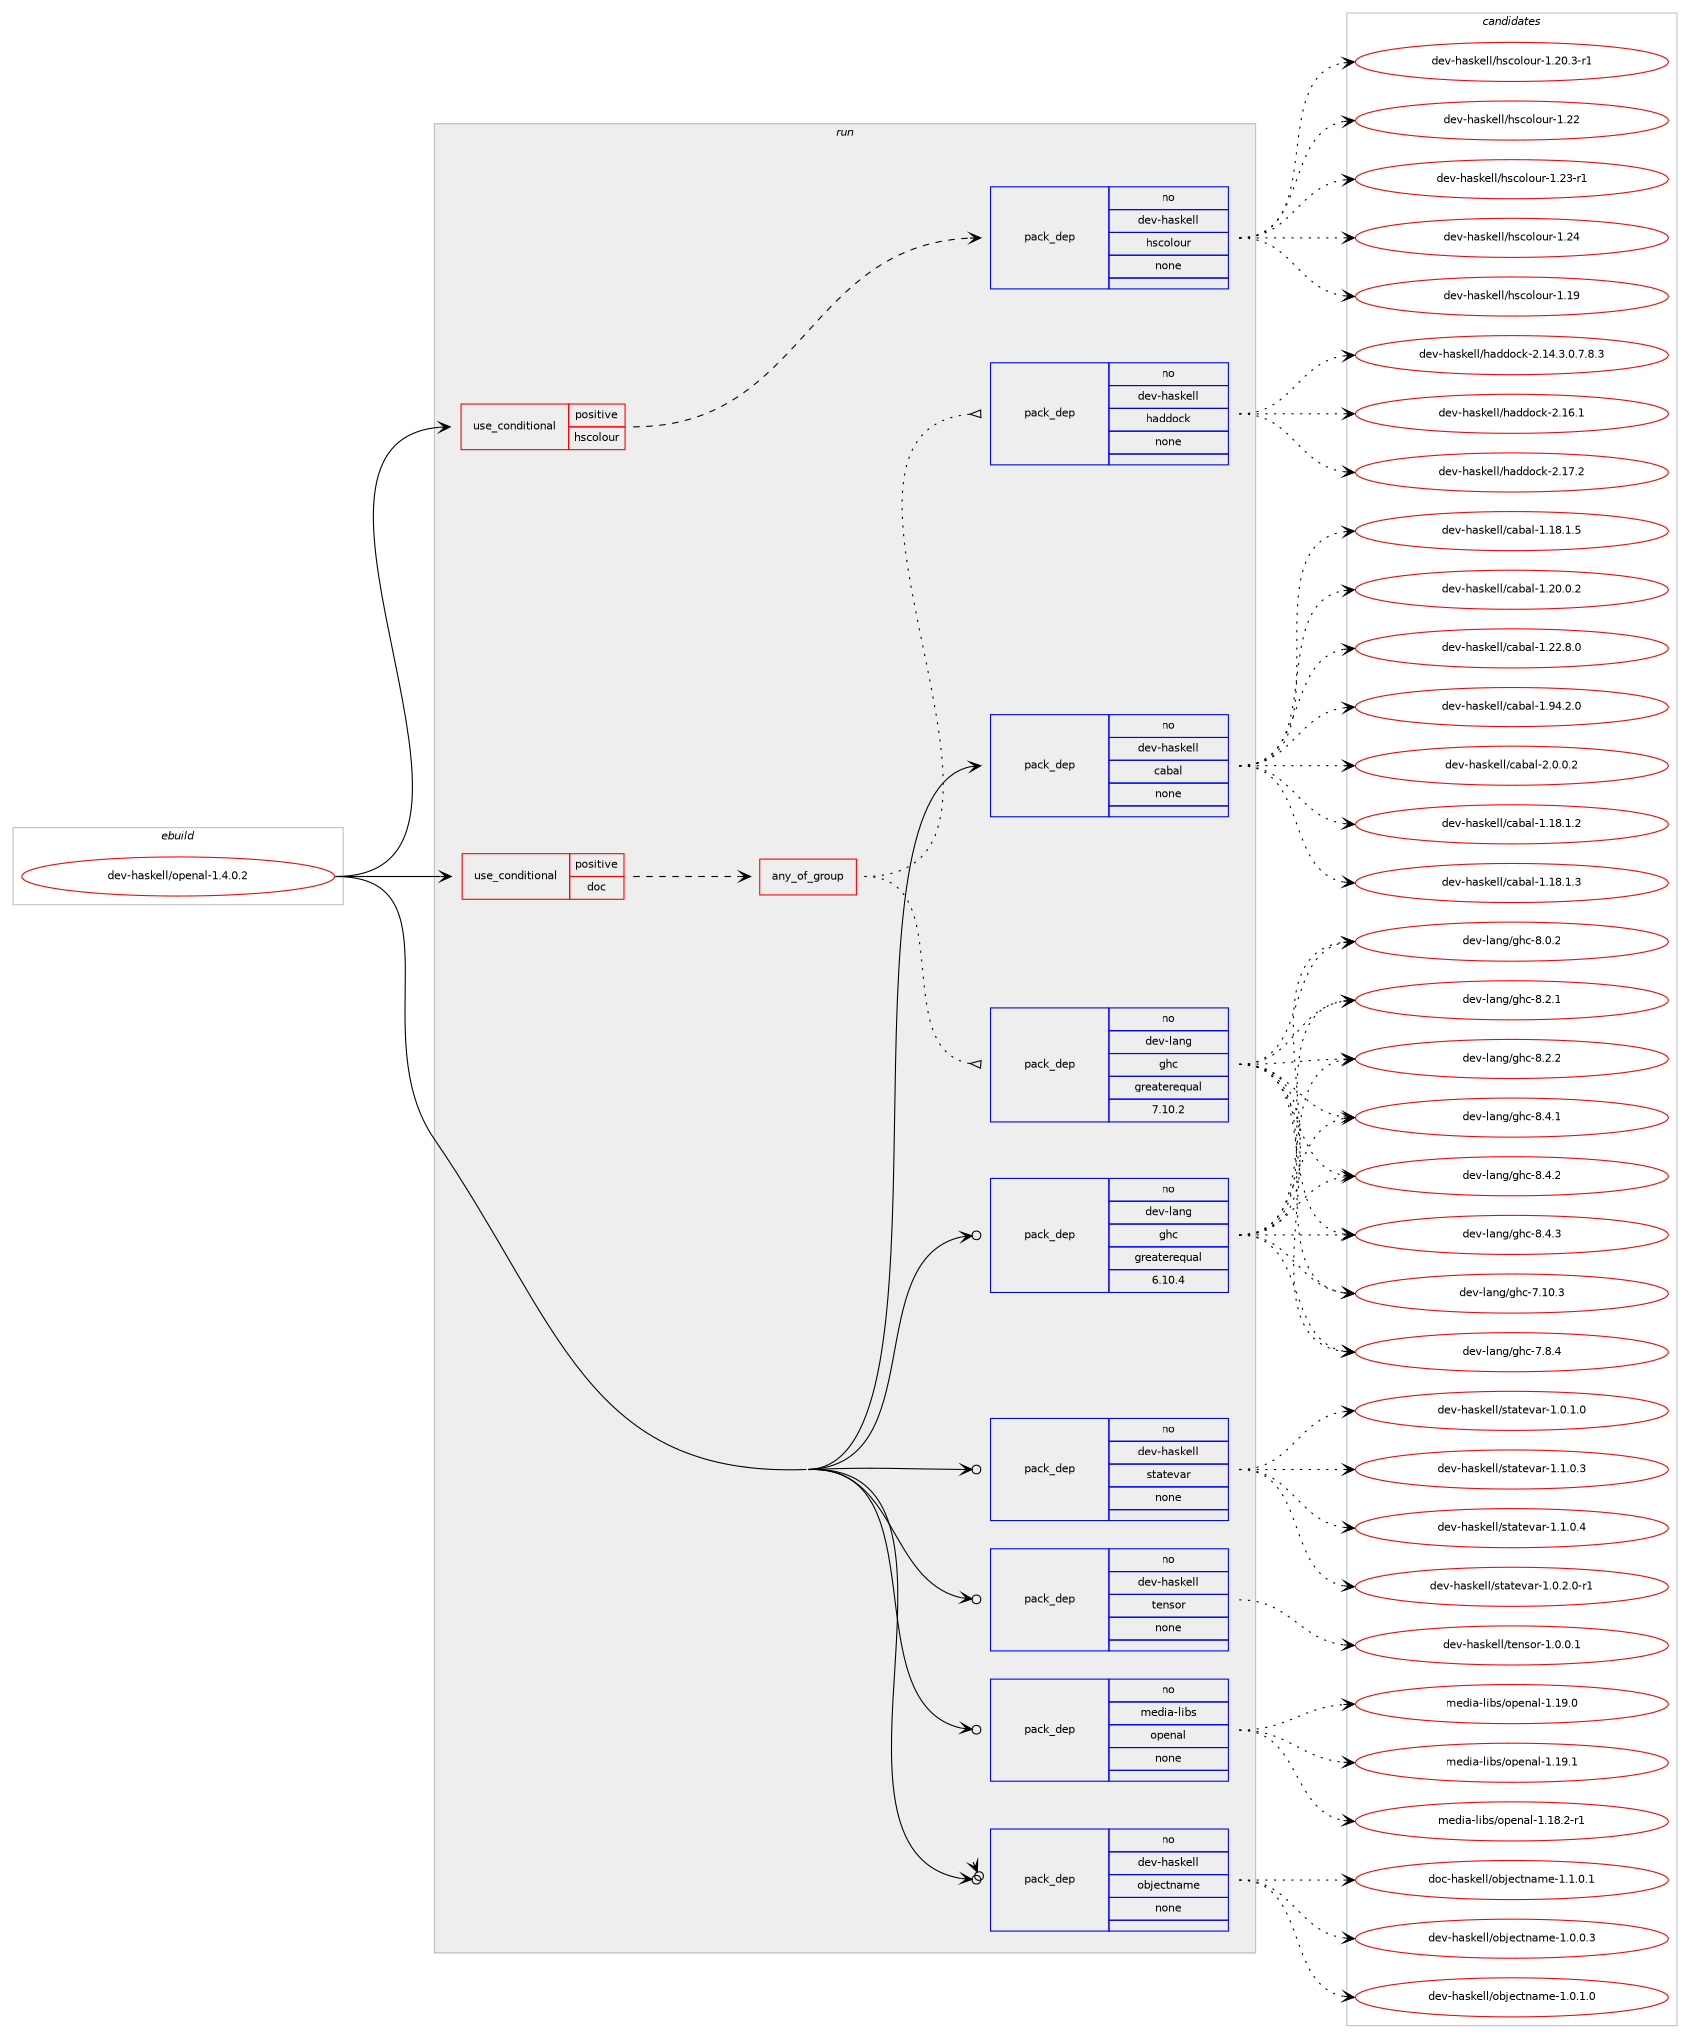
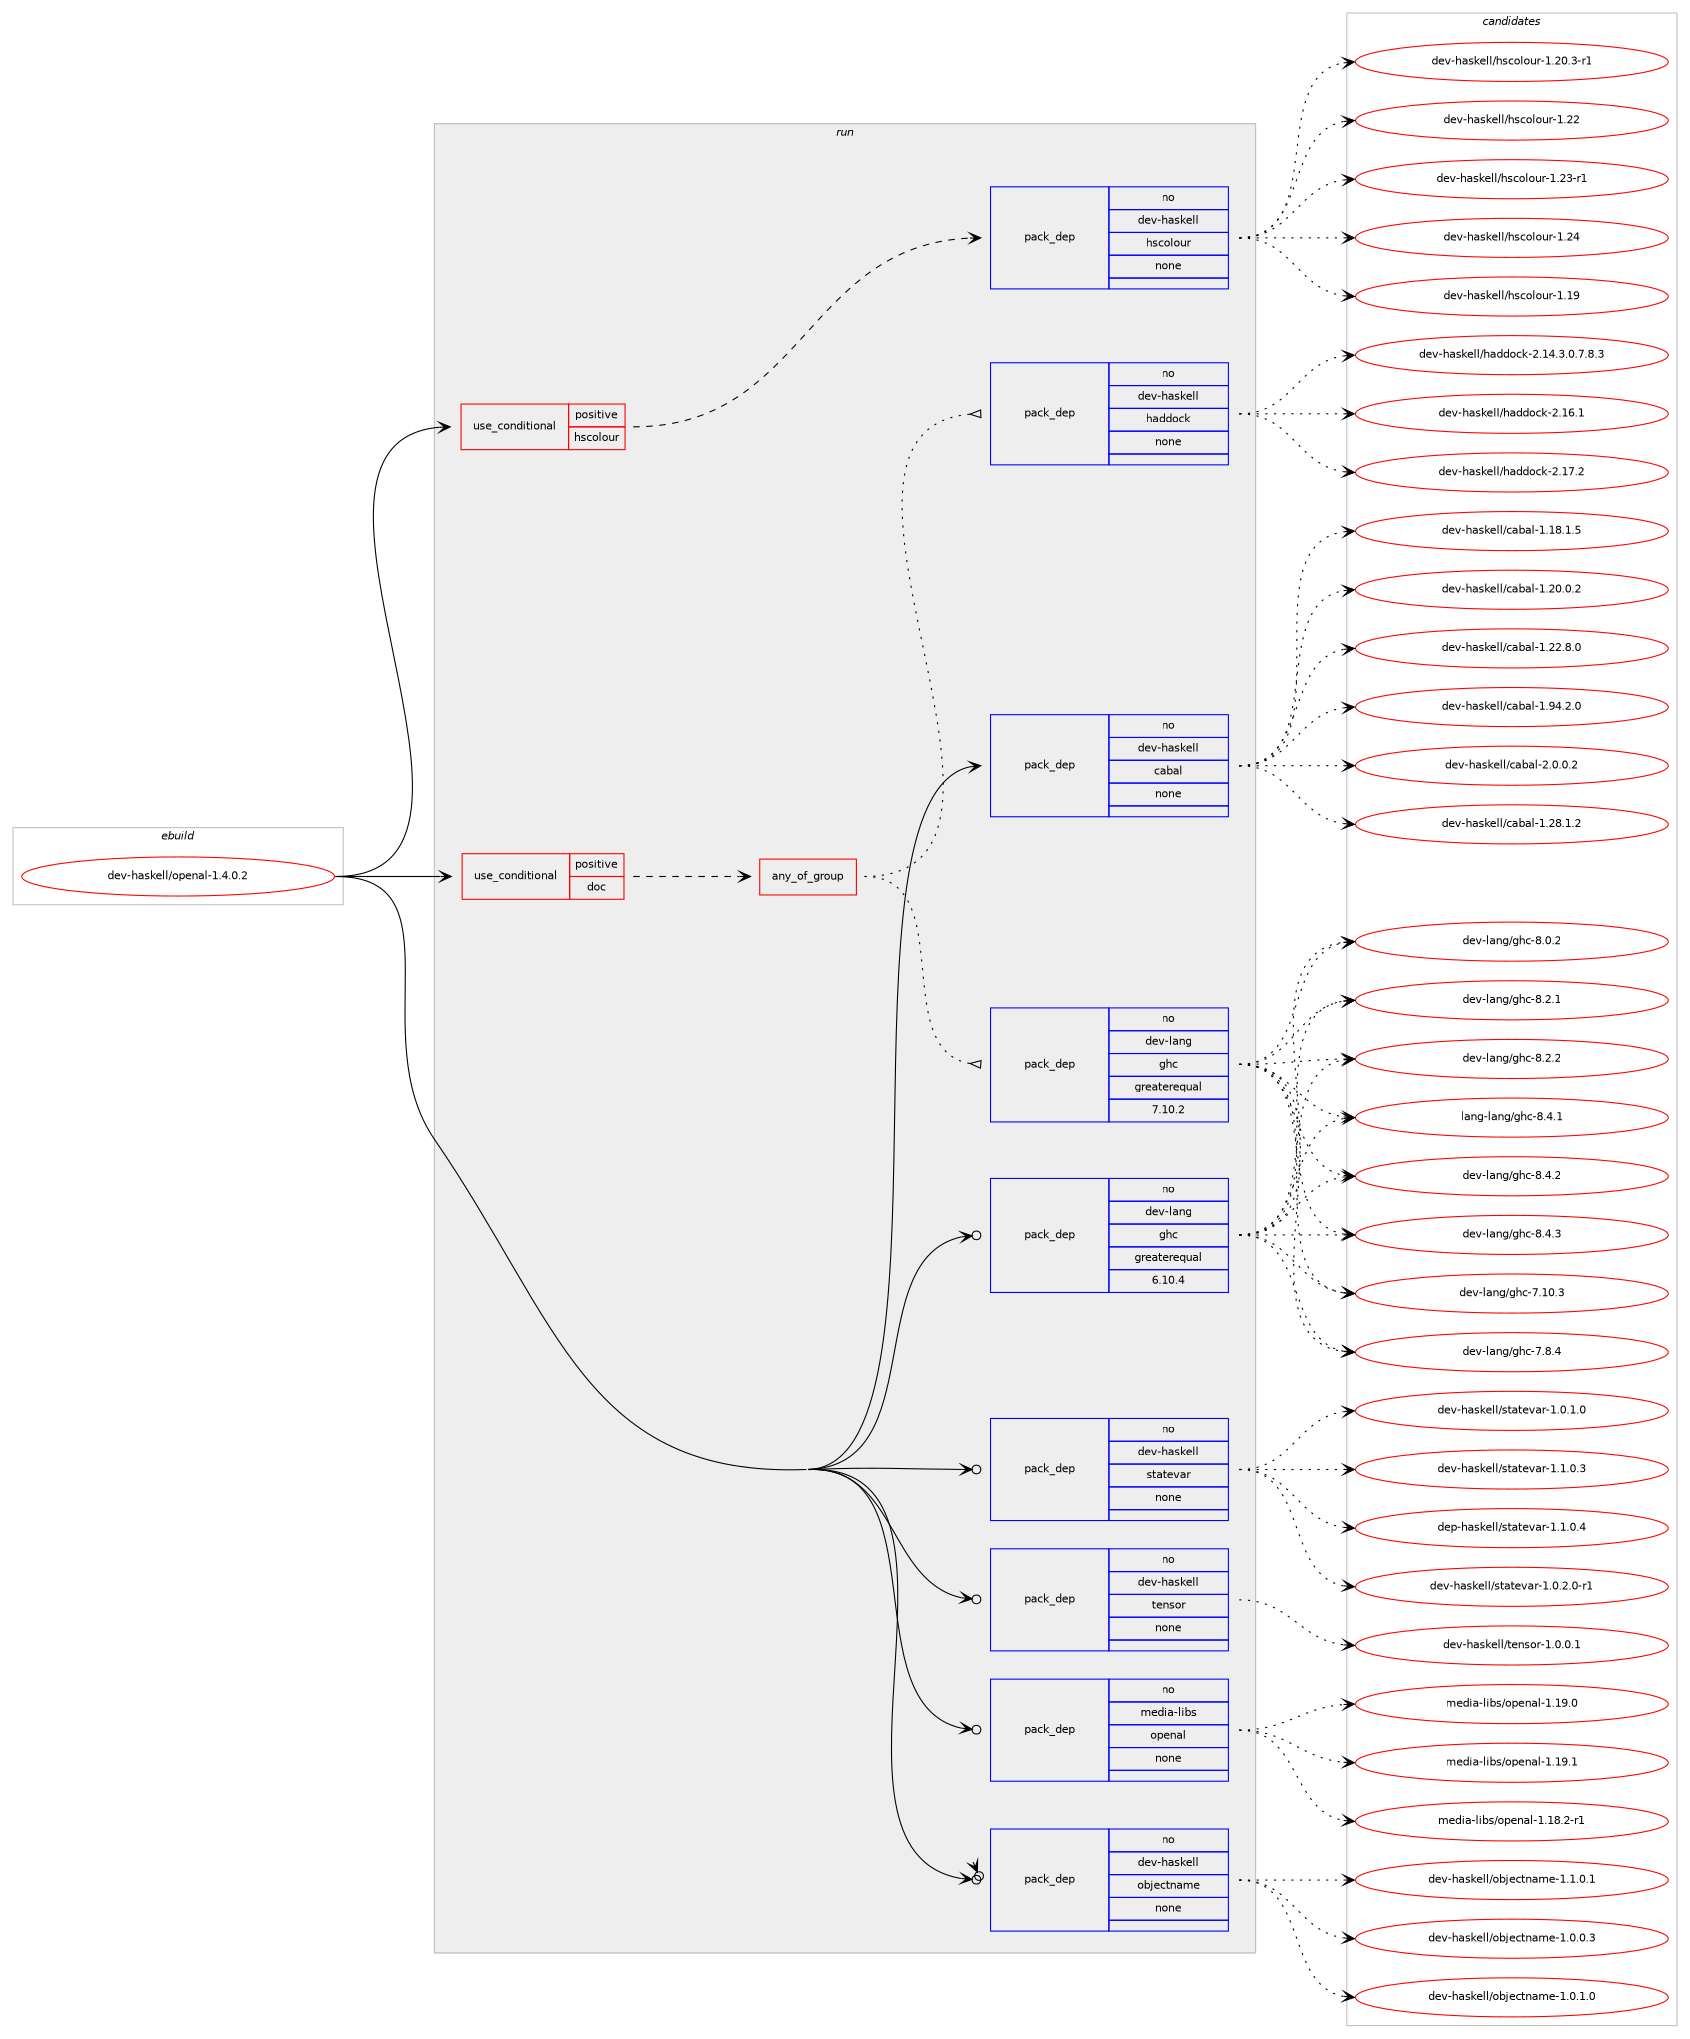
(1512, 824) -> (1512, 824)
(1512, 883) -> none
(1512, 1118) -> (1512, 1118)
(1512, 1528) -> (1512, 1528)
(1512, 1880) -> (1512, 1880)
